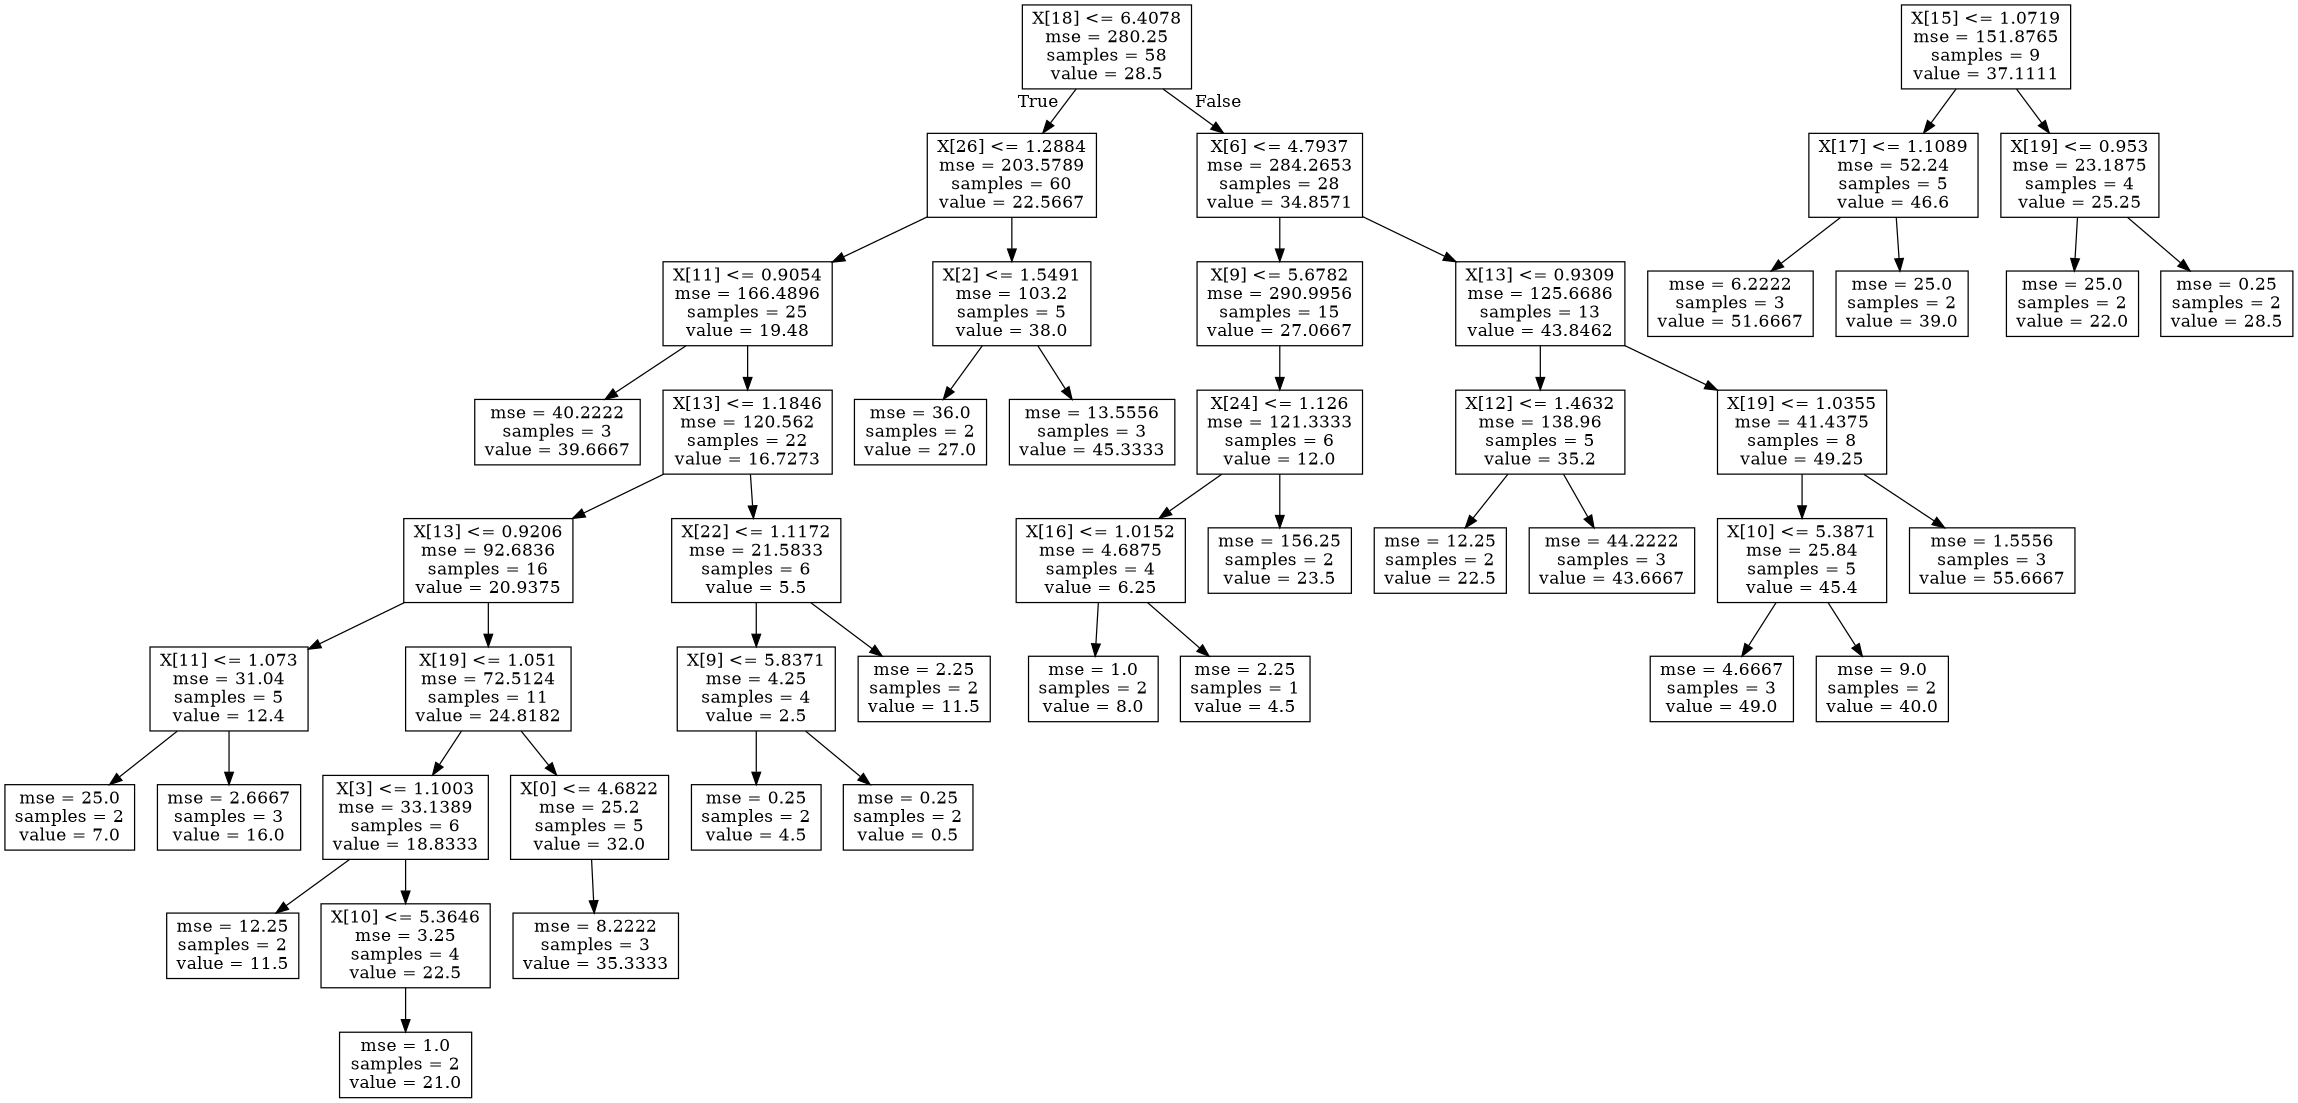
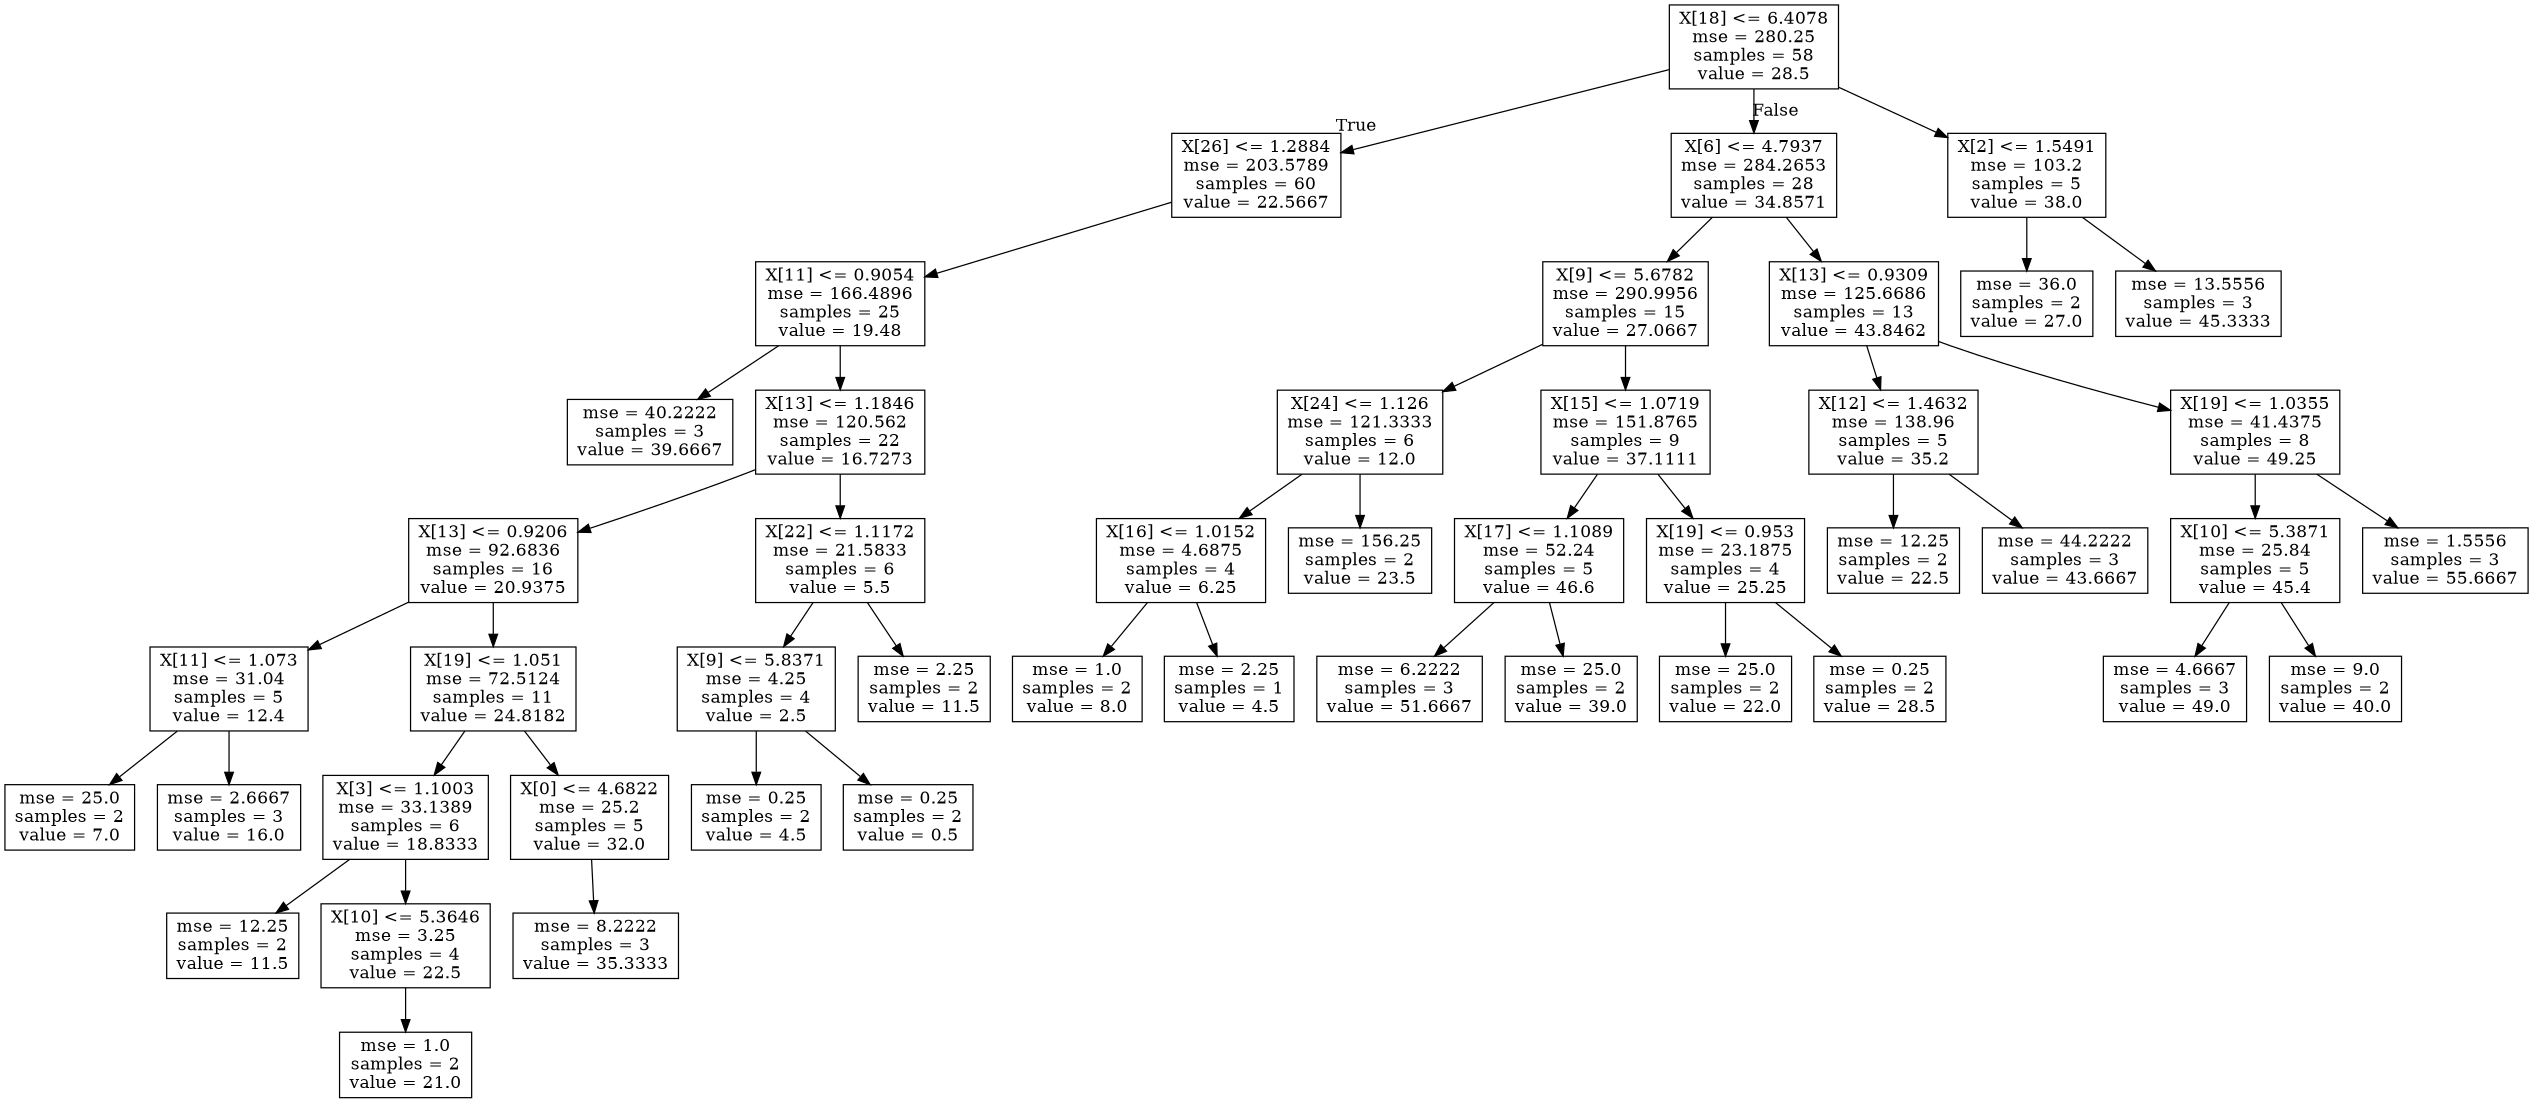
(1012, 233) -> (1887, 110)
none -> (1626, 362)
